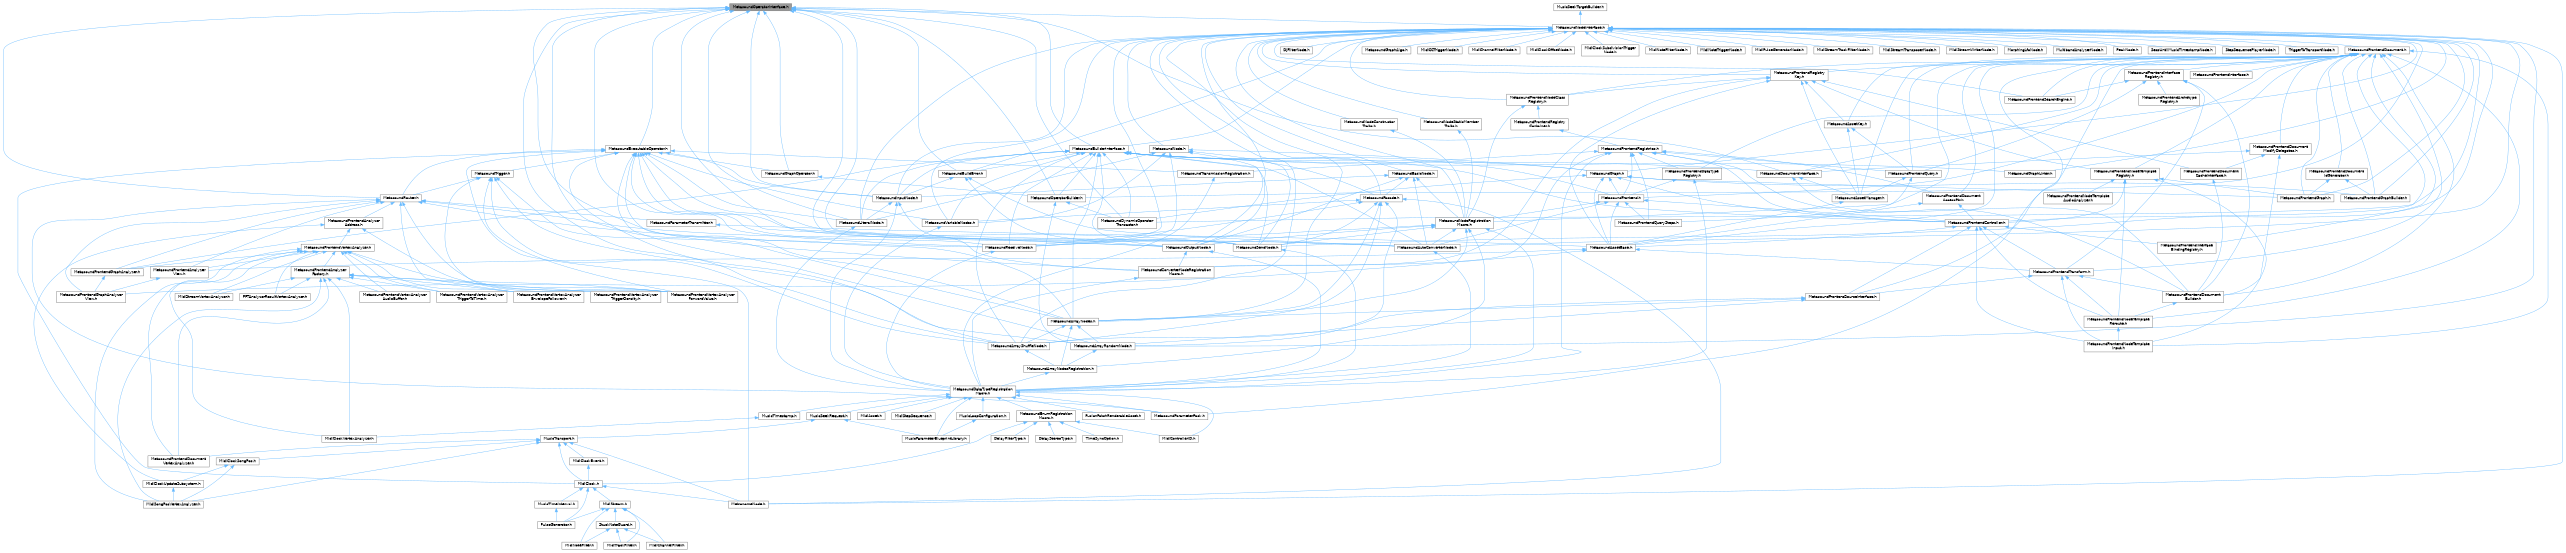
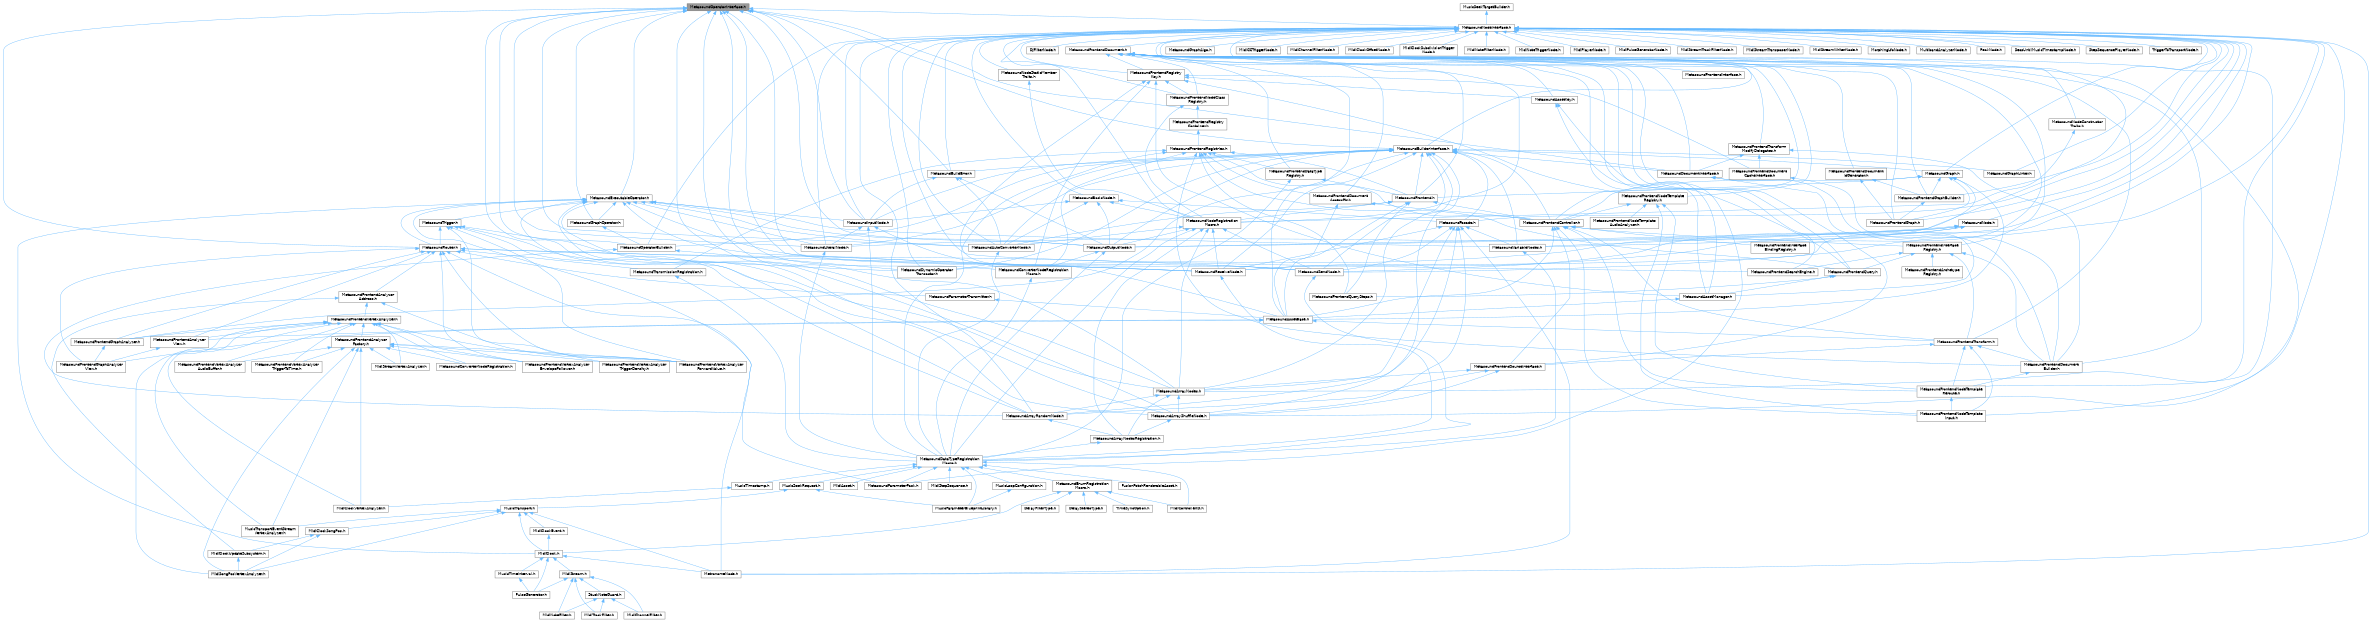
none -> (1590, 50)
(2281, 149) -> (1759, 149)
(1370, 156) -> none
(914, 161) -> (547, 259)
(2234, 189) -> (1907, 214)
none -> (1665, 234)
(275, 297) -> (476, 367)
(179, 461) -> (270, 531)
